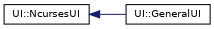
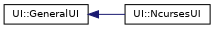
(113, 14) -> (112, 14)
